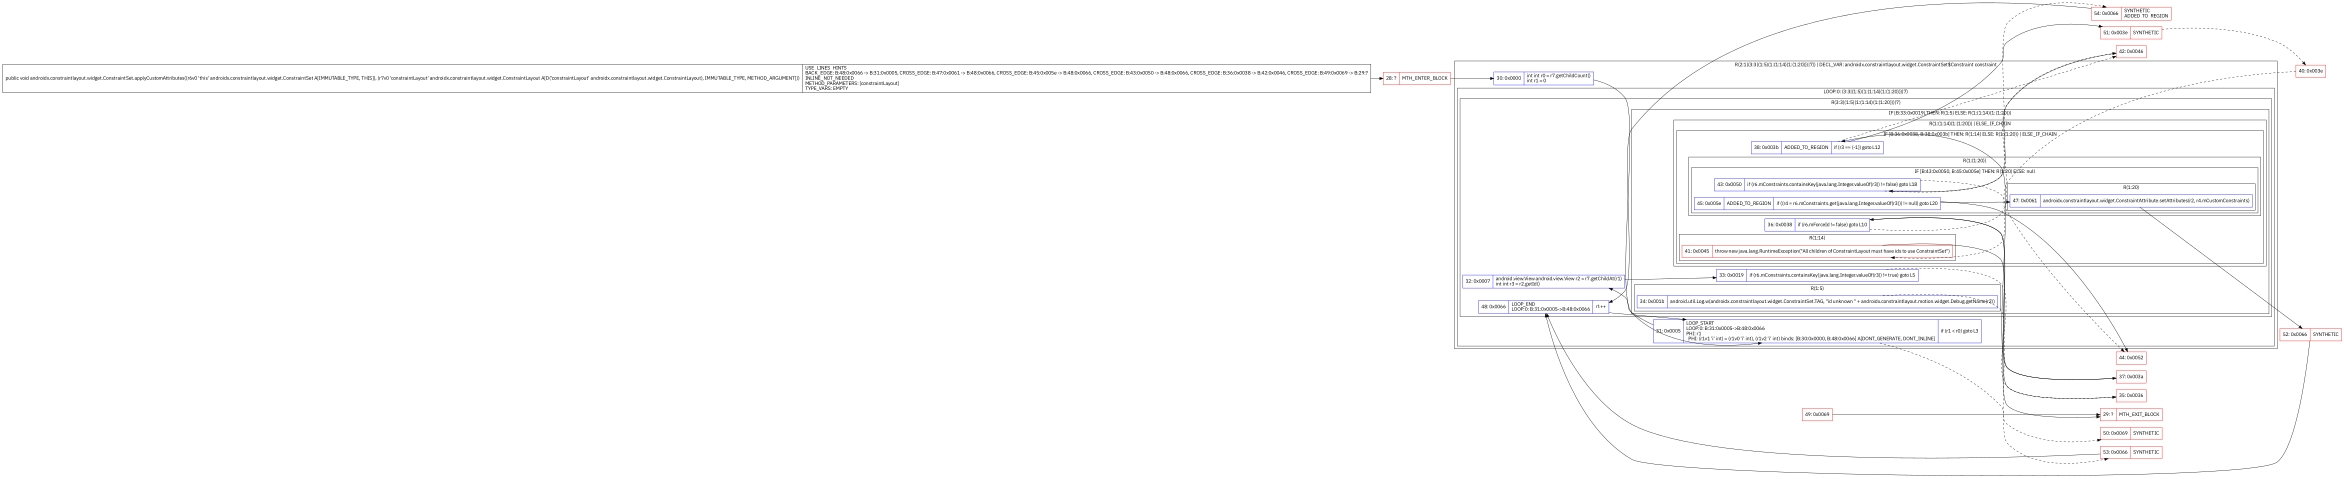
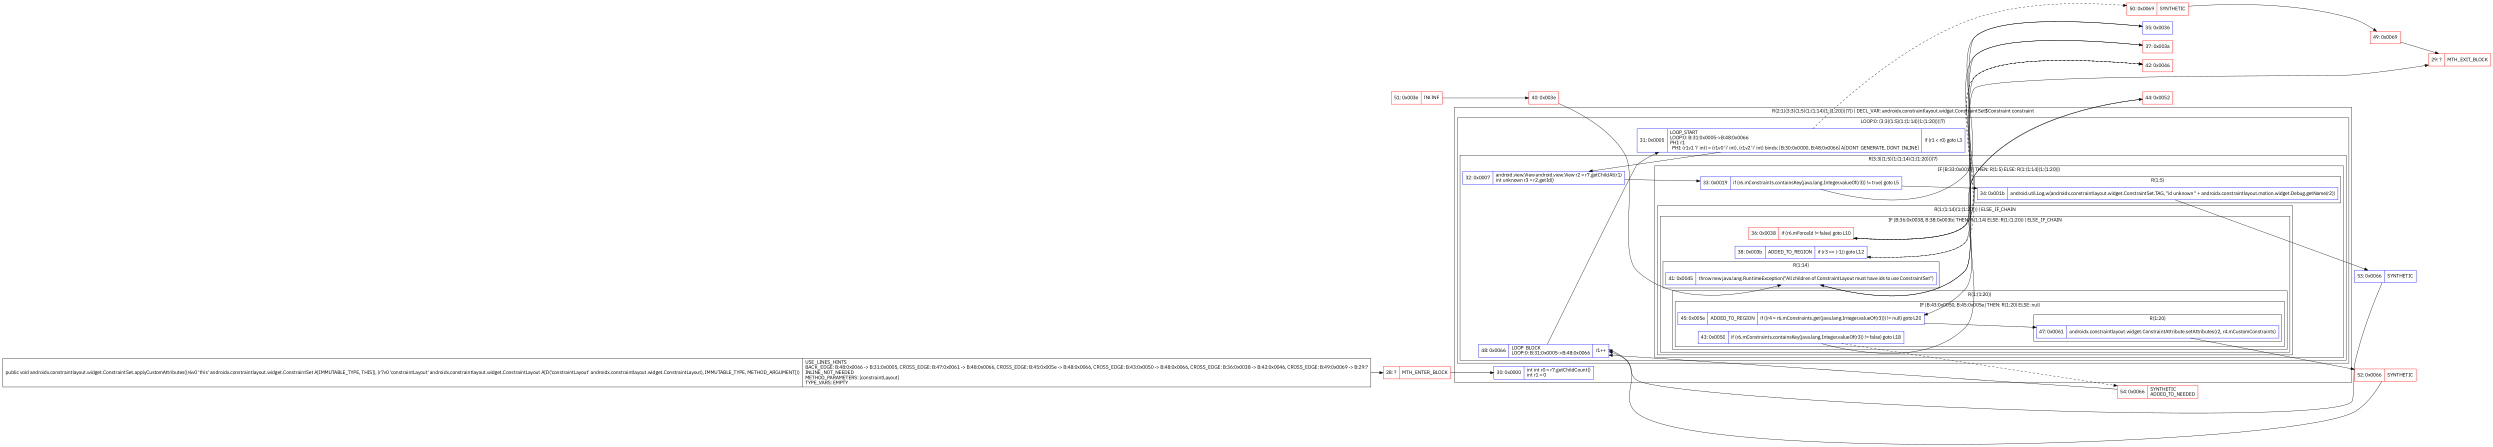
none -> (2283, 6)
(2146, 16) -> (2173, 394)
(2237, 31) -> (1484, 98)
(2146, 33) -> (1432, 98)
(1981, 82) -> none
(2004, 134) -> (1970, 163)
(2063, 135) -> (1629, 244)
none -> (1938, 187)
(1817, 225) -> (1801, 233)
(2029, 244) -> (1974, 283)
(2052, 249) -> (1984, 165)
(1817, 251) -> (1801, 279)
(1626, 254) -> none
(1993, 278) -> (1972, 133)
(1518, 284) -> (1525, 180)
(1524, 304) -> (1526, 348)
(2131, 396) -> (2158, 28)
(2003, 403) -> (2270, 234)
(2131, 452) -> (2385, 276)
